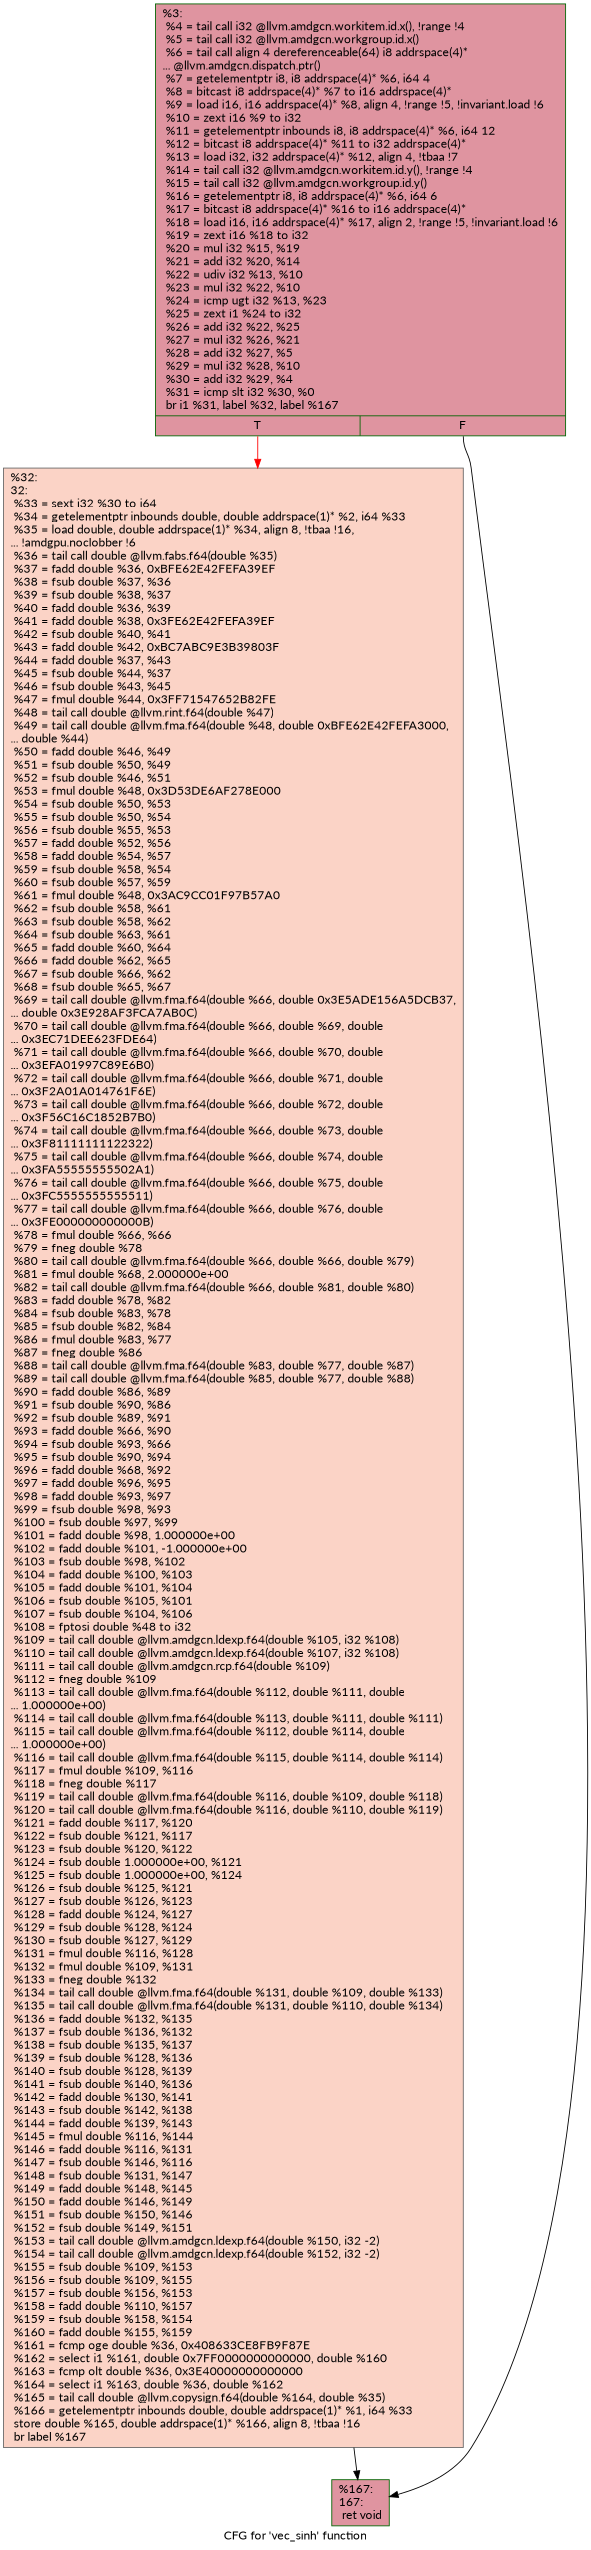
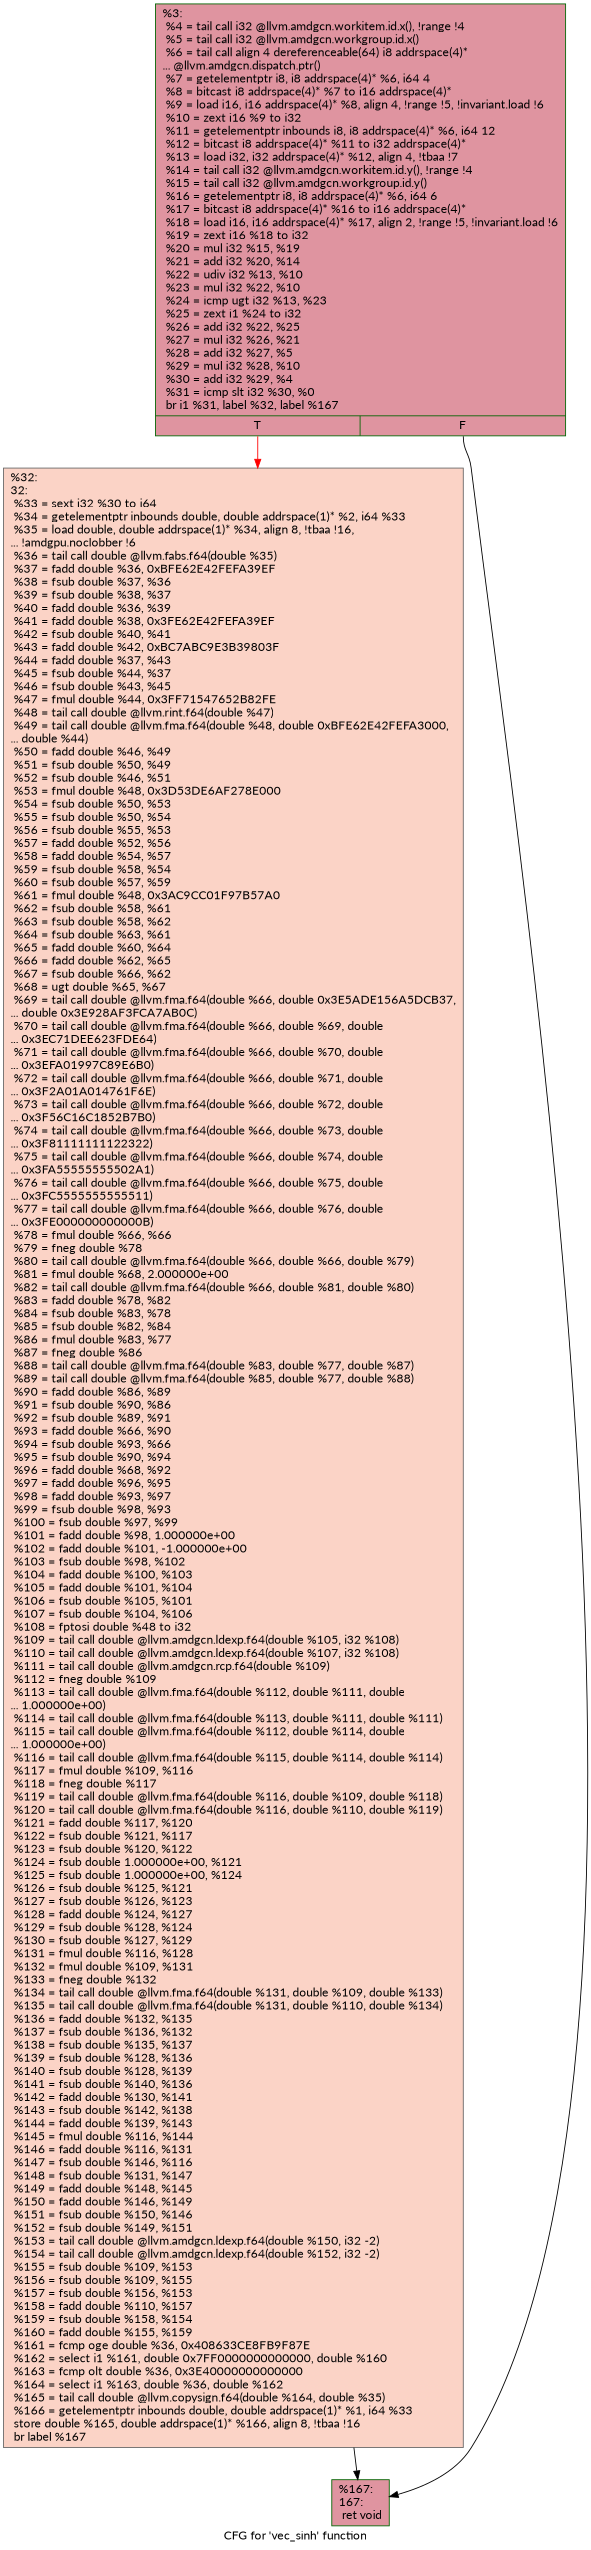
(91, 987) -> (88, 987)
